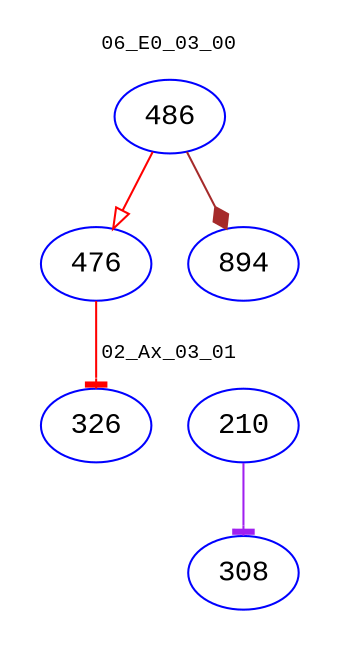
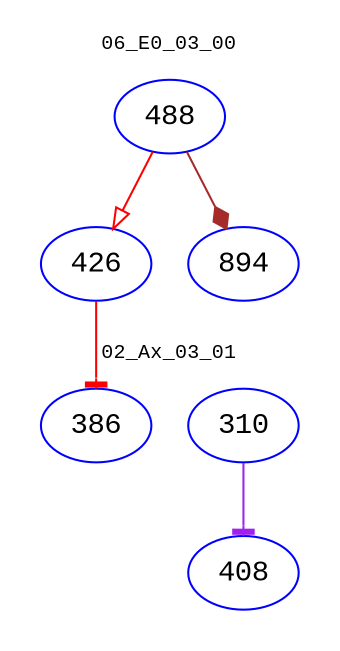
(170, 117) -> (170, 117)
(96, 264) -> (96, 264)
(96, 426) -> (96, 426)
(243, 426) -> (243, 426)
(243, 573) -> (243, 573)
